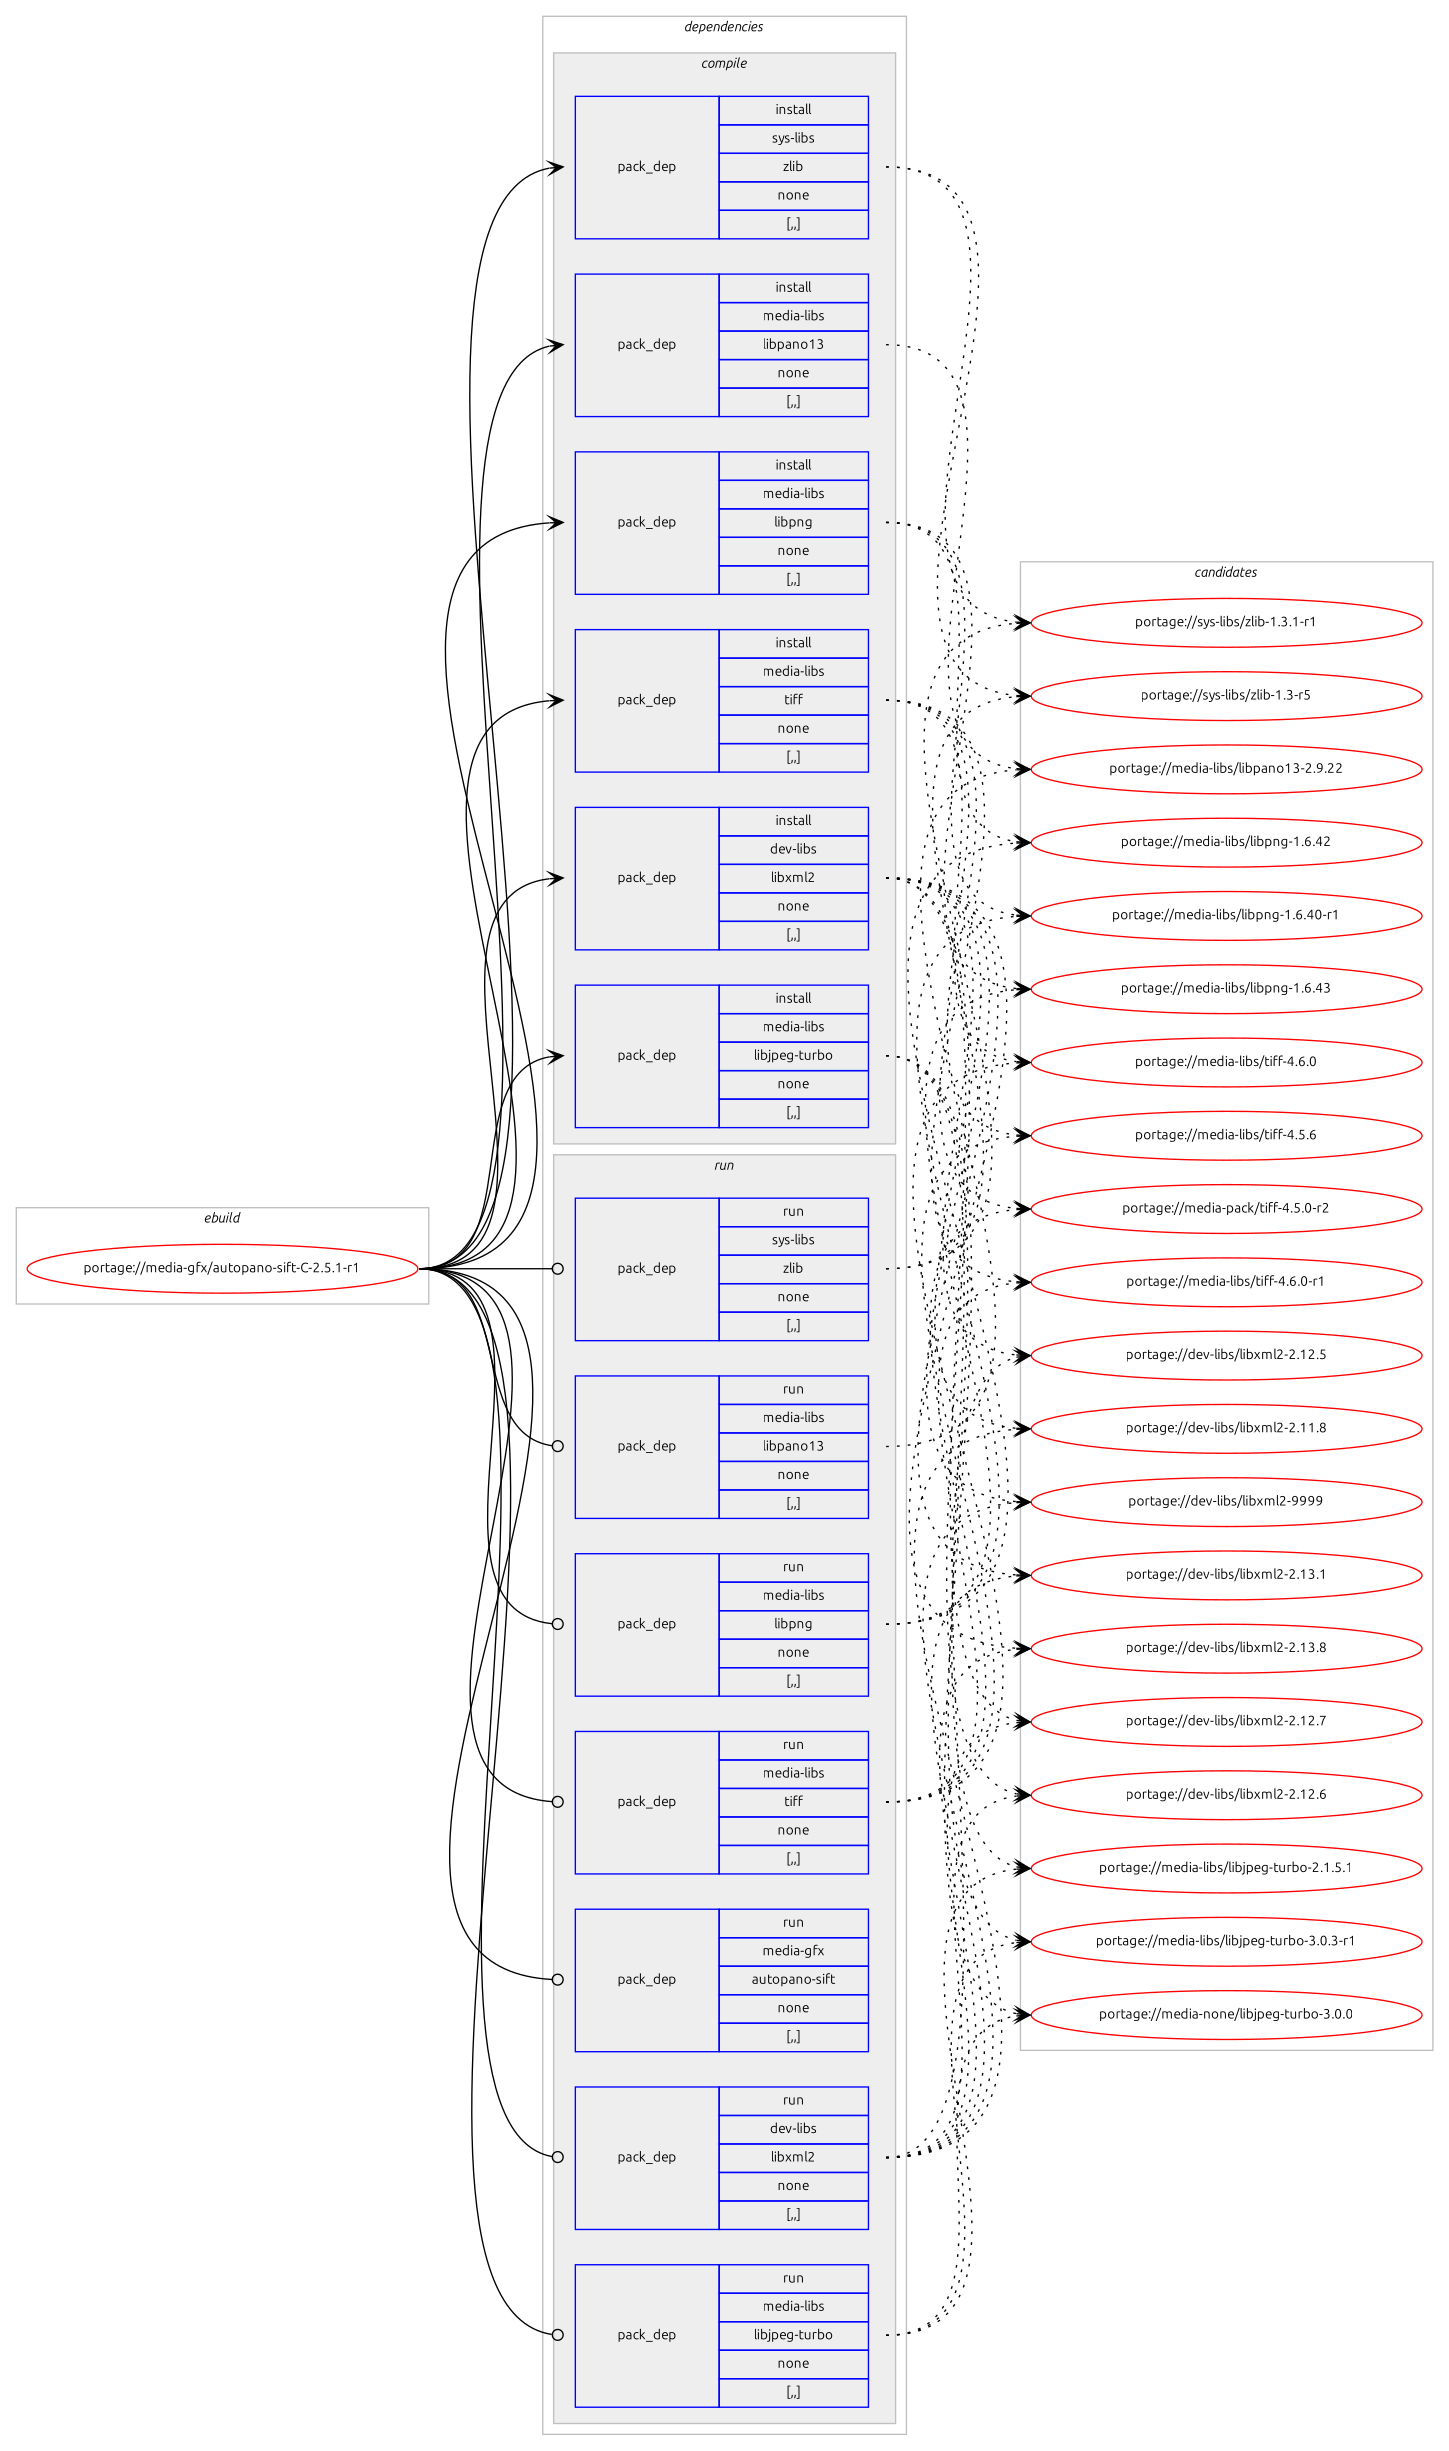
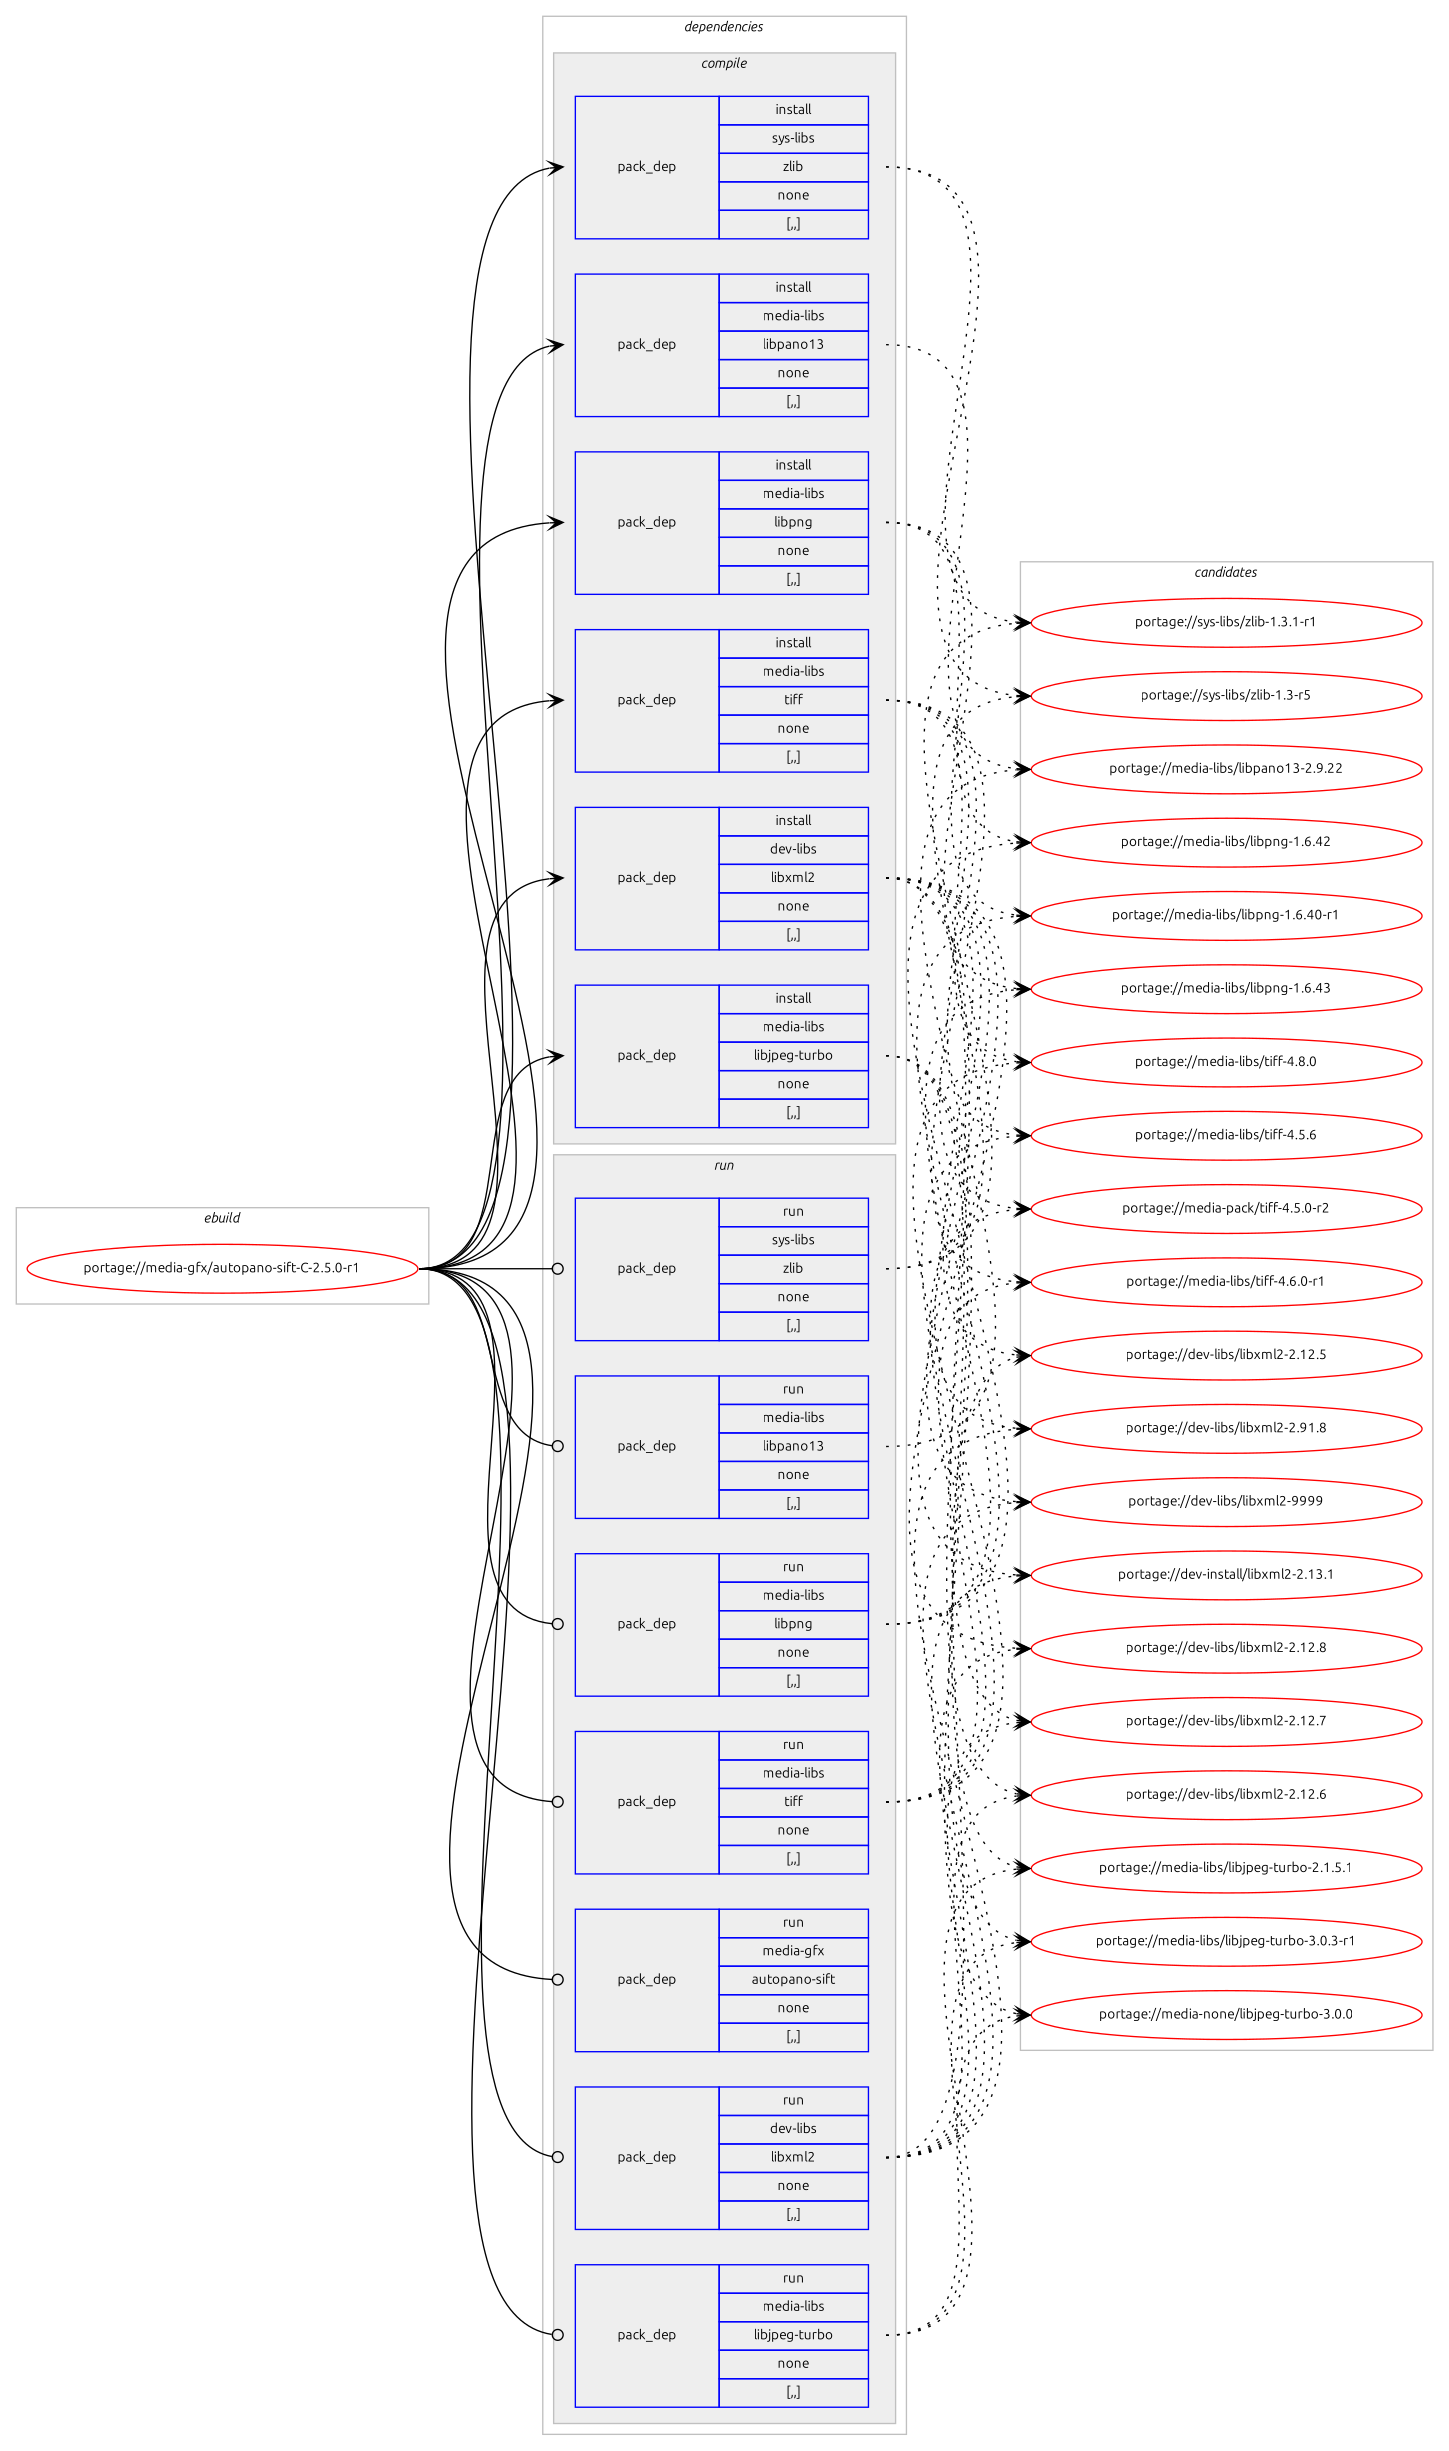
(1227, 1062) -> (1227, 1062)
(223, 1269) -> (223, 1269)
(1227, 1429) -> (1227, 1429)
(1227, 1575) -> (1227, 1575)
(1227, 1649) -> (1227, 1649)
